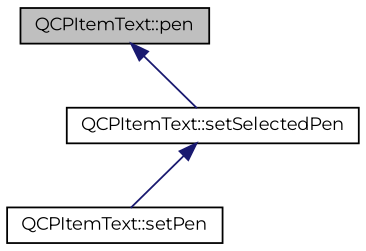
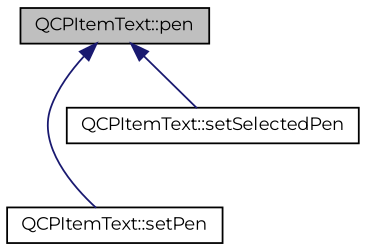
(157, 182) -> (49, 135)
